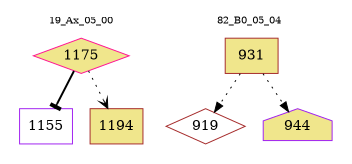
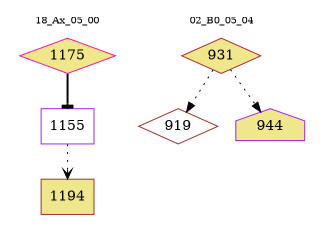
(81, 21) -> (68, 21)
(249, 21) -> (222, 21)
(252, 56) -> (221, 56)
(96, 85) -> (68, 157)
